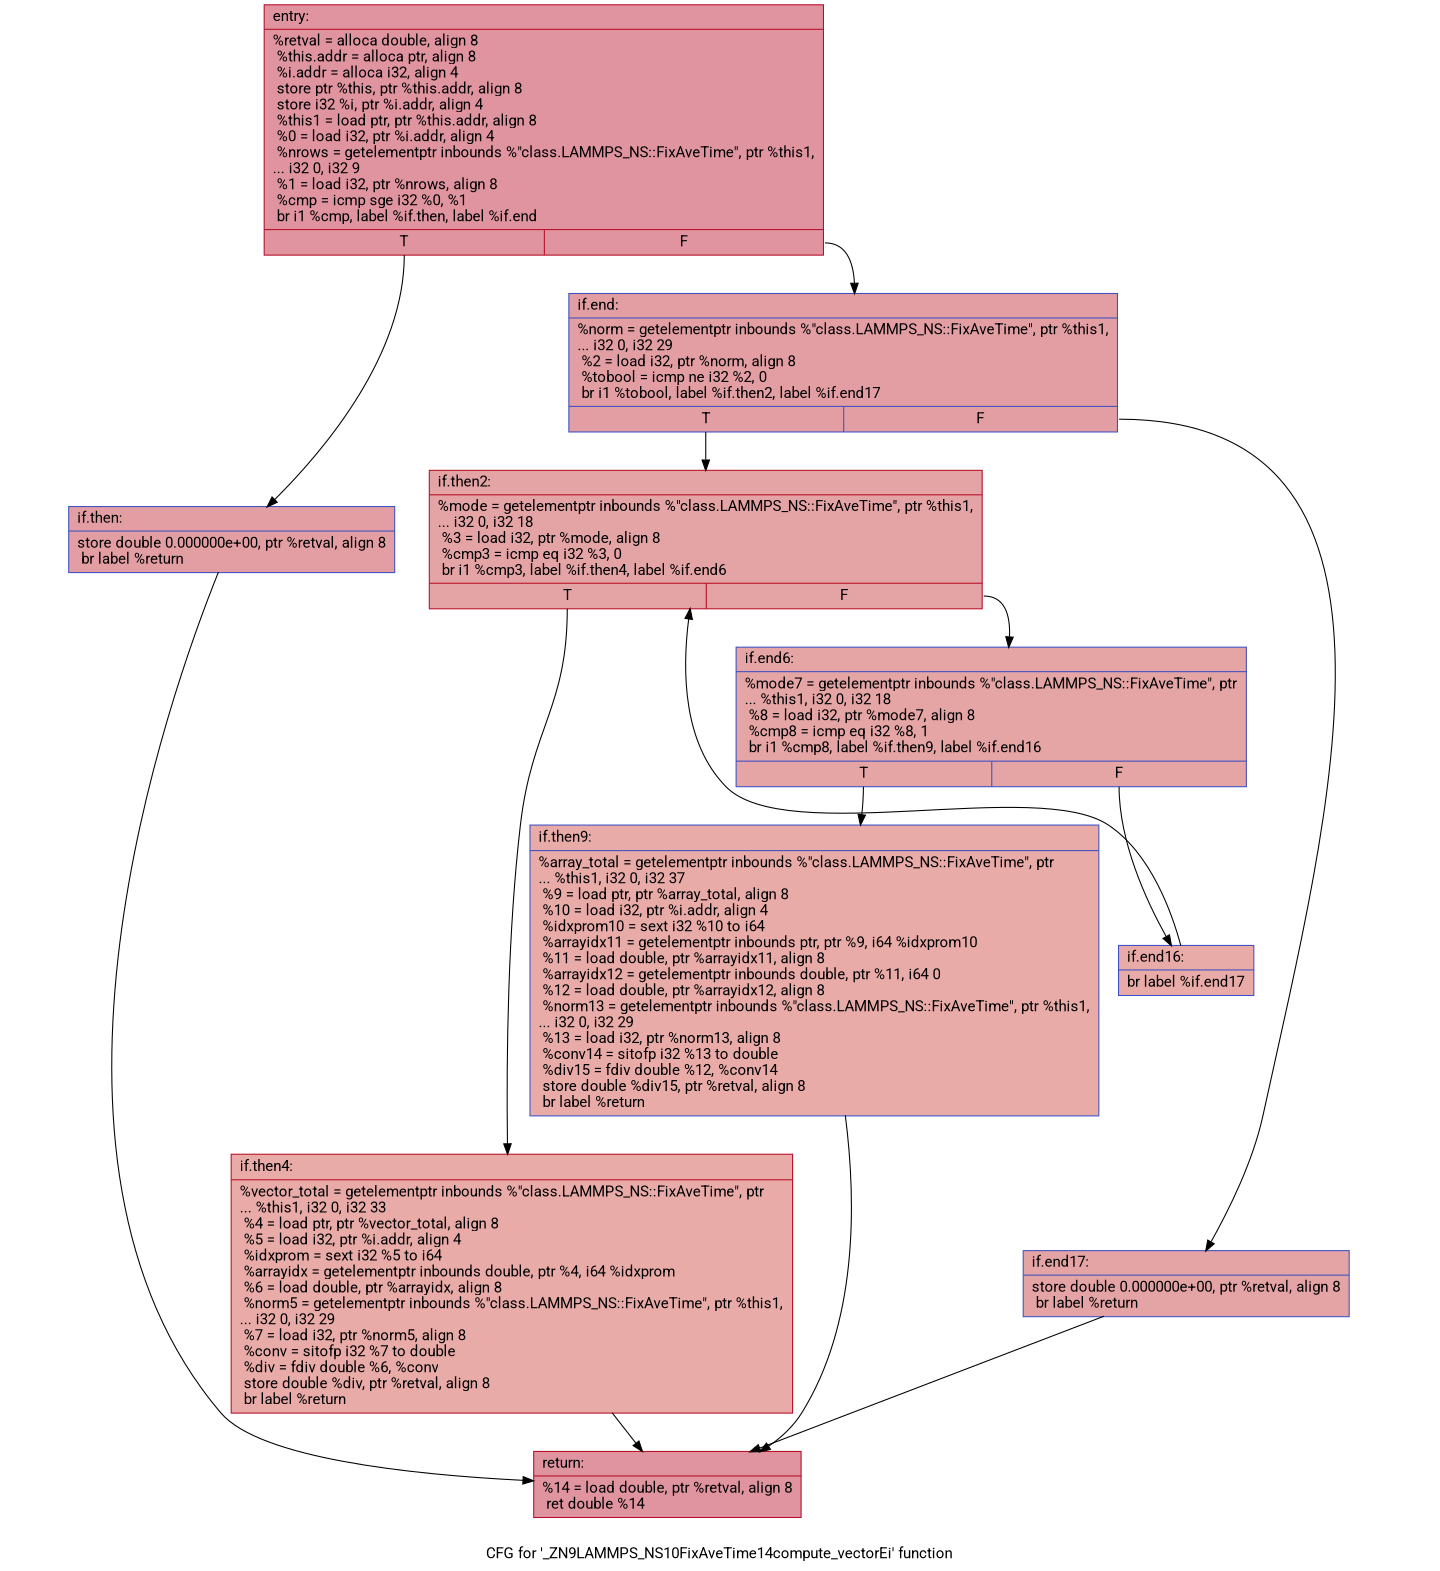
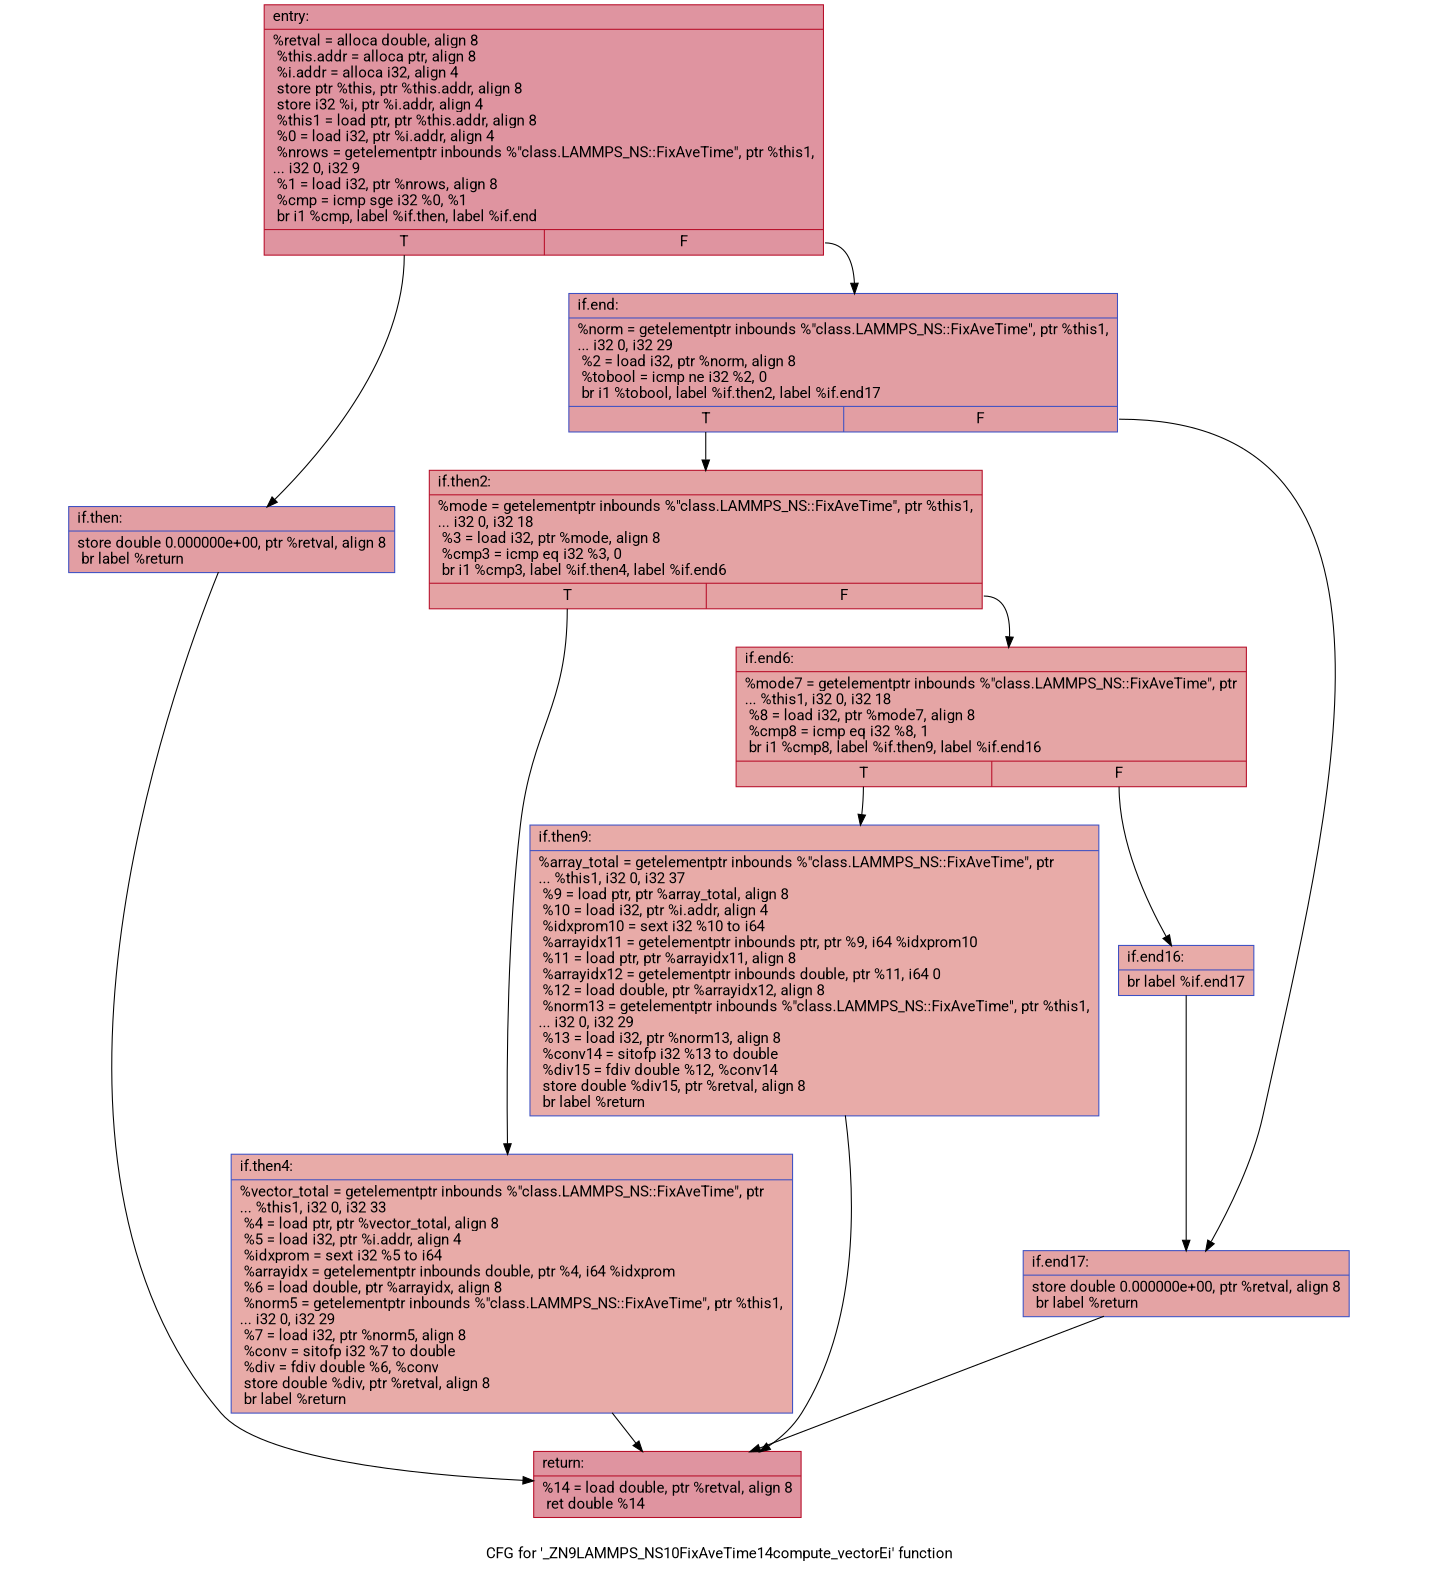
(991, 717) -> (991, 717)
(899, 811) -> (1186, 1118)
(682, 959) -> (667, 959)
(512, 1284) -> (512, 1284)
